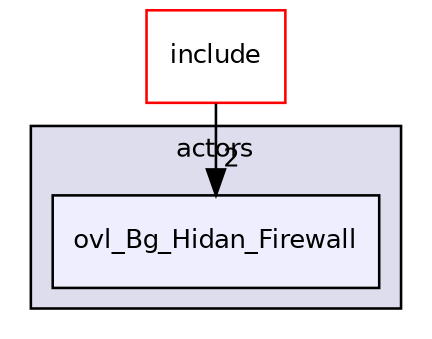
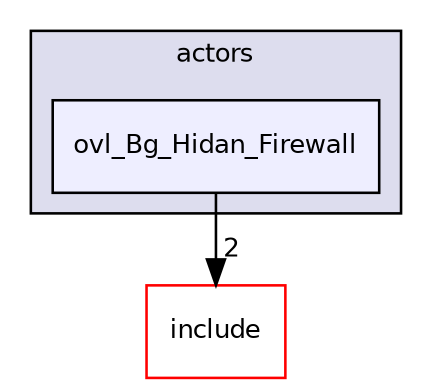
(216, 141) -> (216, 230)
